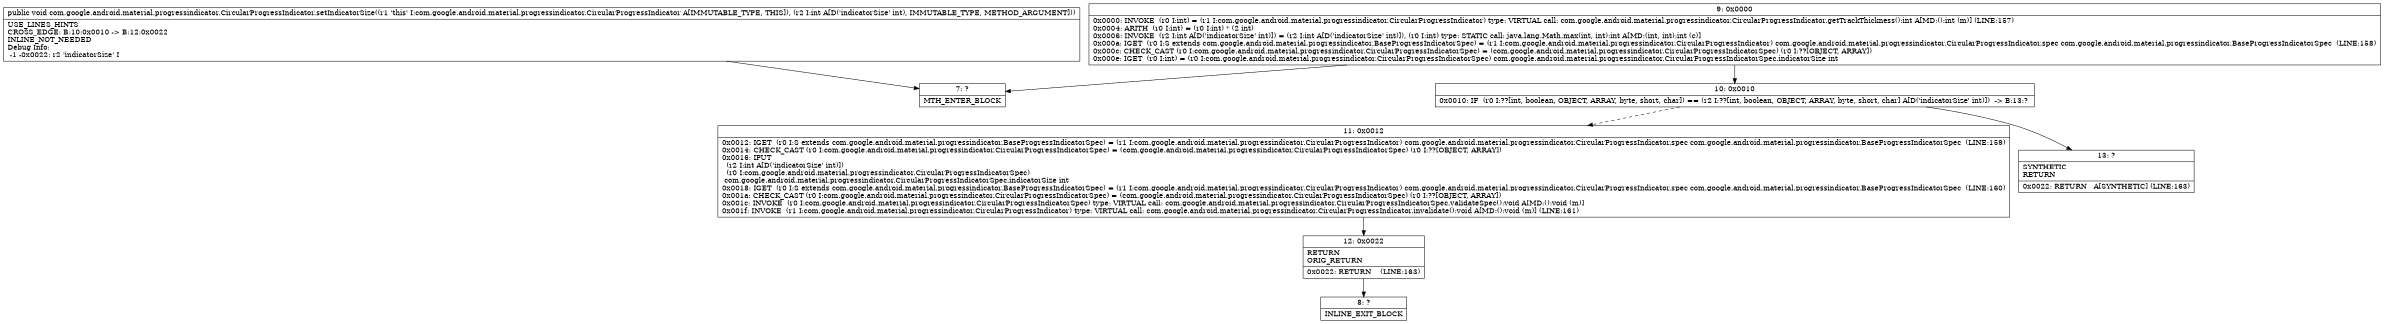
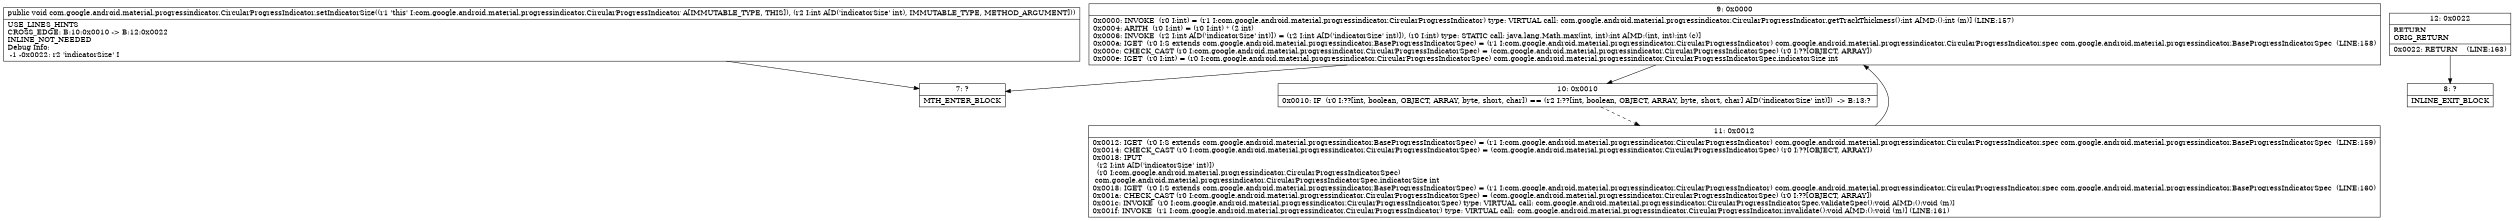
(749, 158) -> (1120, 158)
(2106, 171) -> none
(1364, 224) -> (1888, 96)
